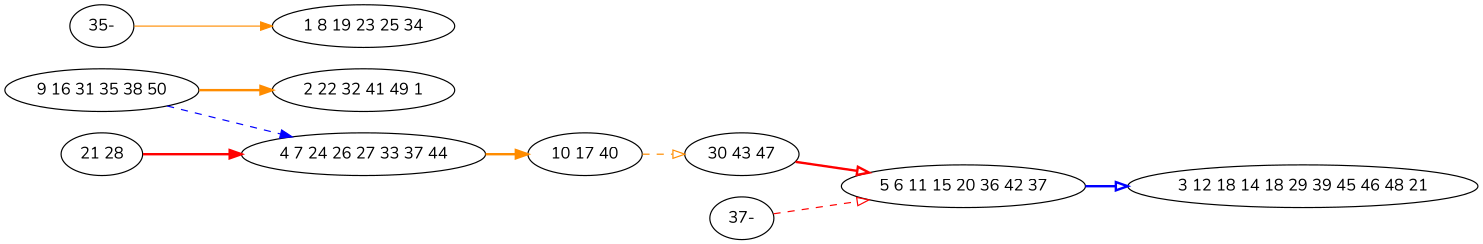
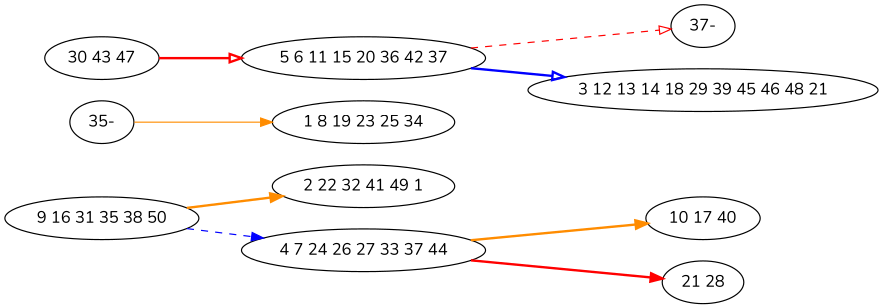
(186, 154) -> (561, 269)
(658, 154) -> none
(1303, 186) -> (703, 90)
(815, 208) -> (565, 39)
